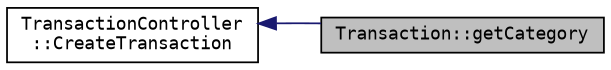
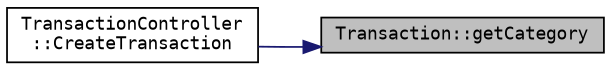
(299, 23) -> (281, 47)
